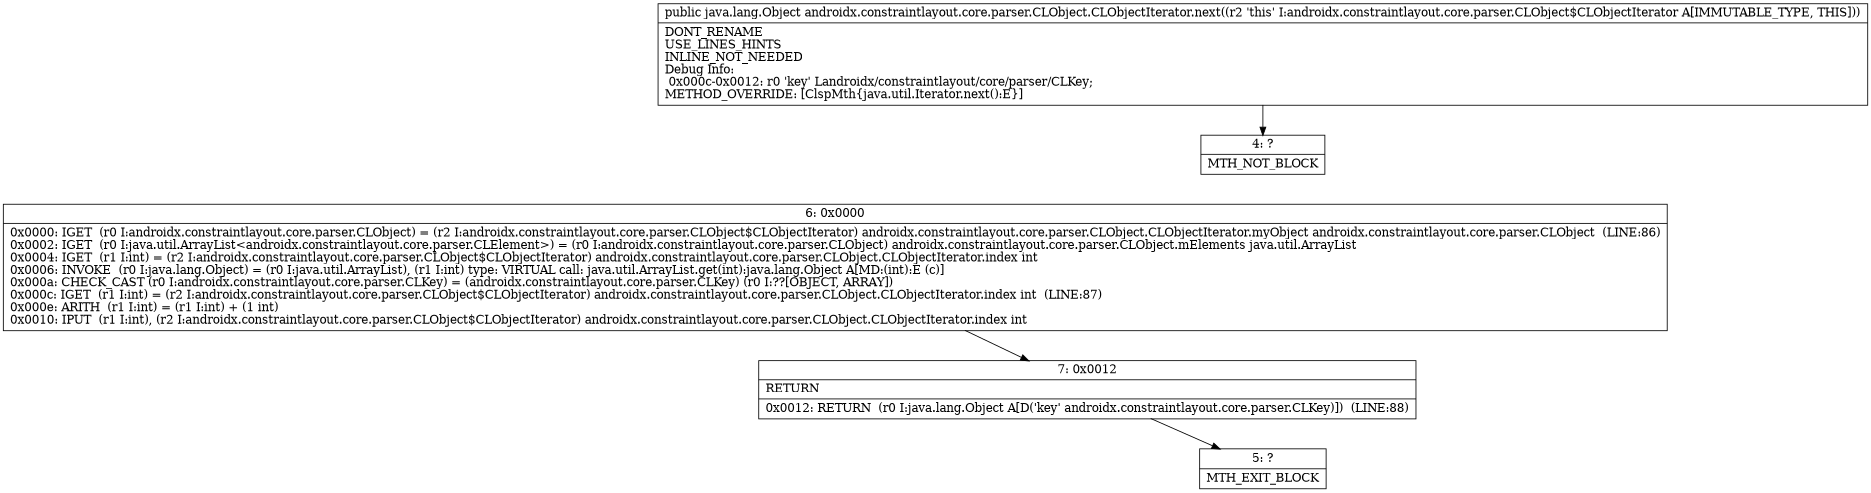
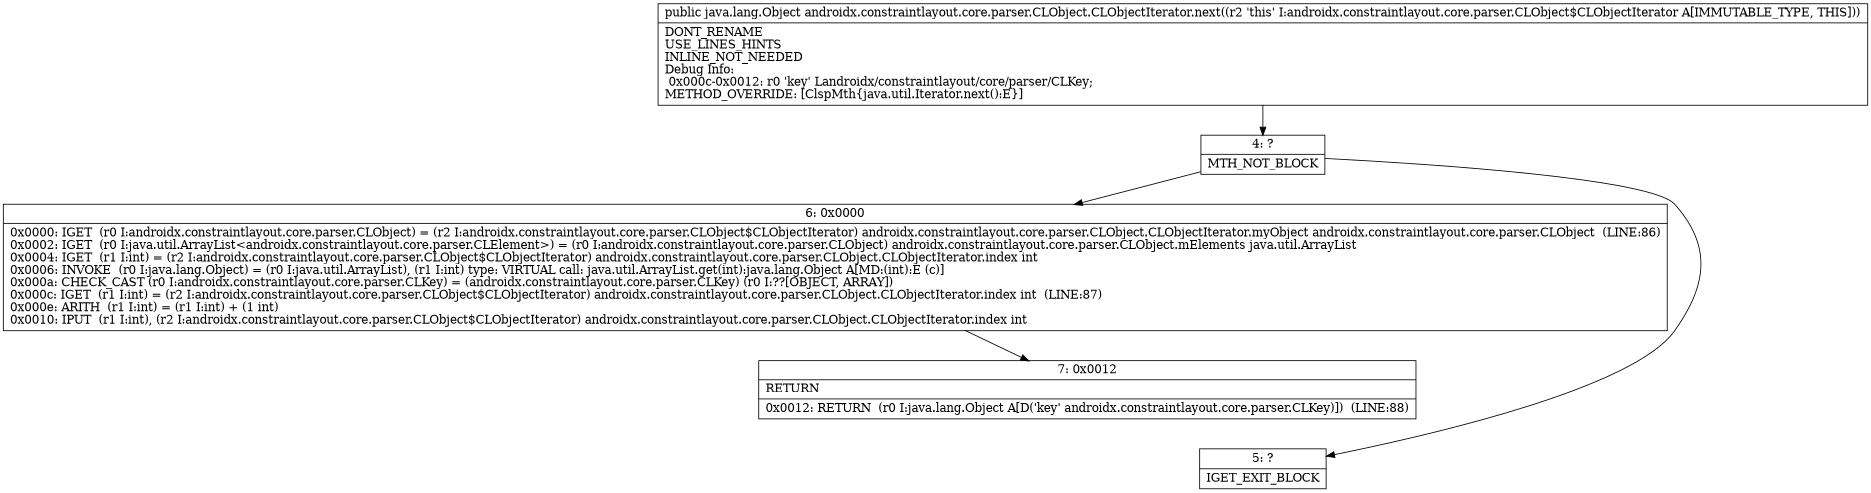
none -> (1142, 187)
(1182, 432) -> (1700, 273)
(1263, 478) -> (1263, 478)
